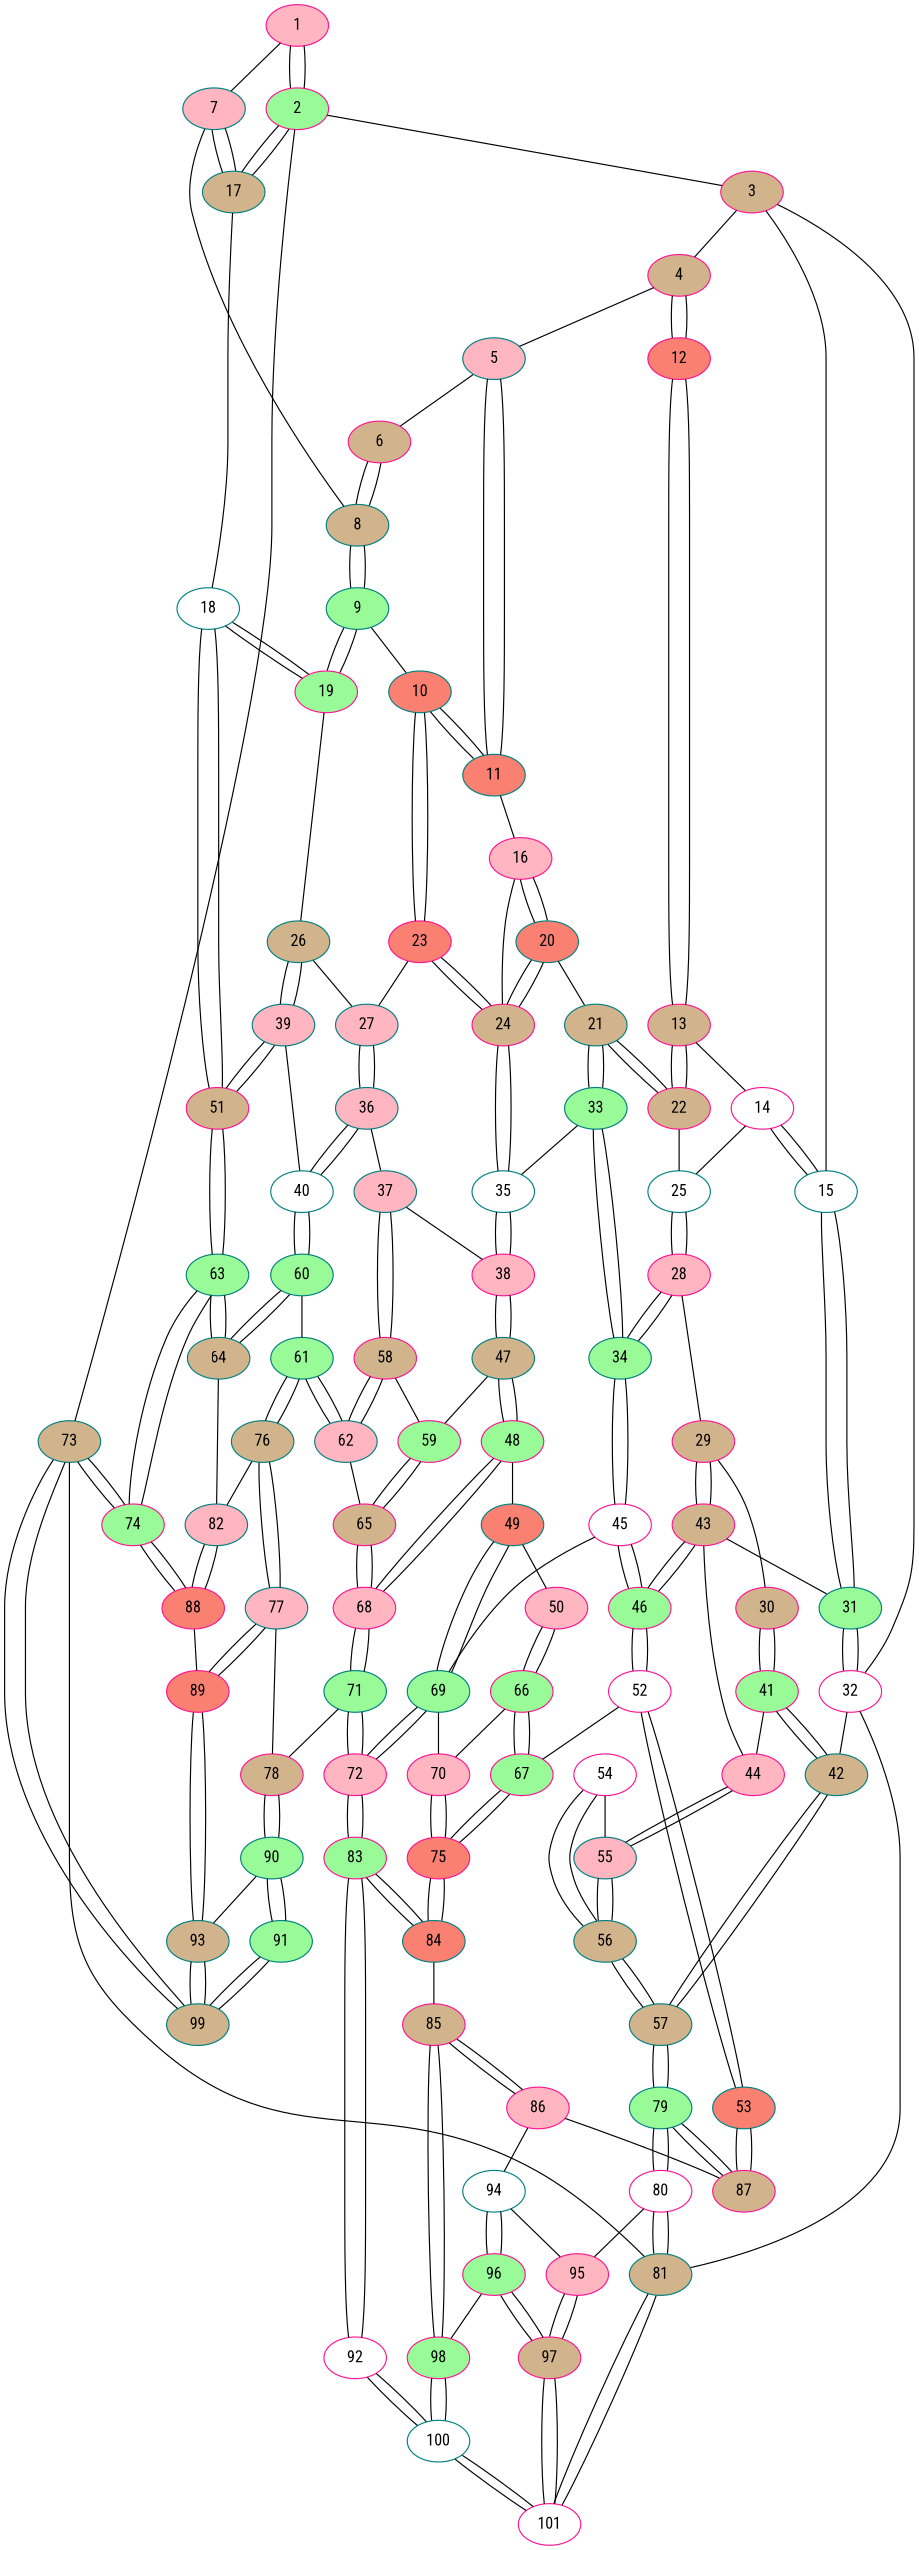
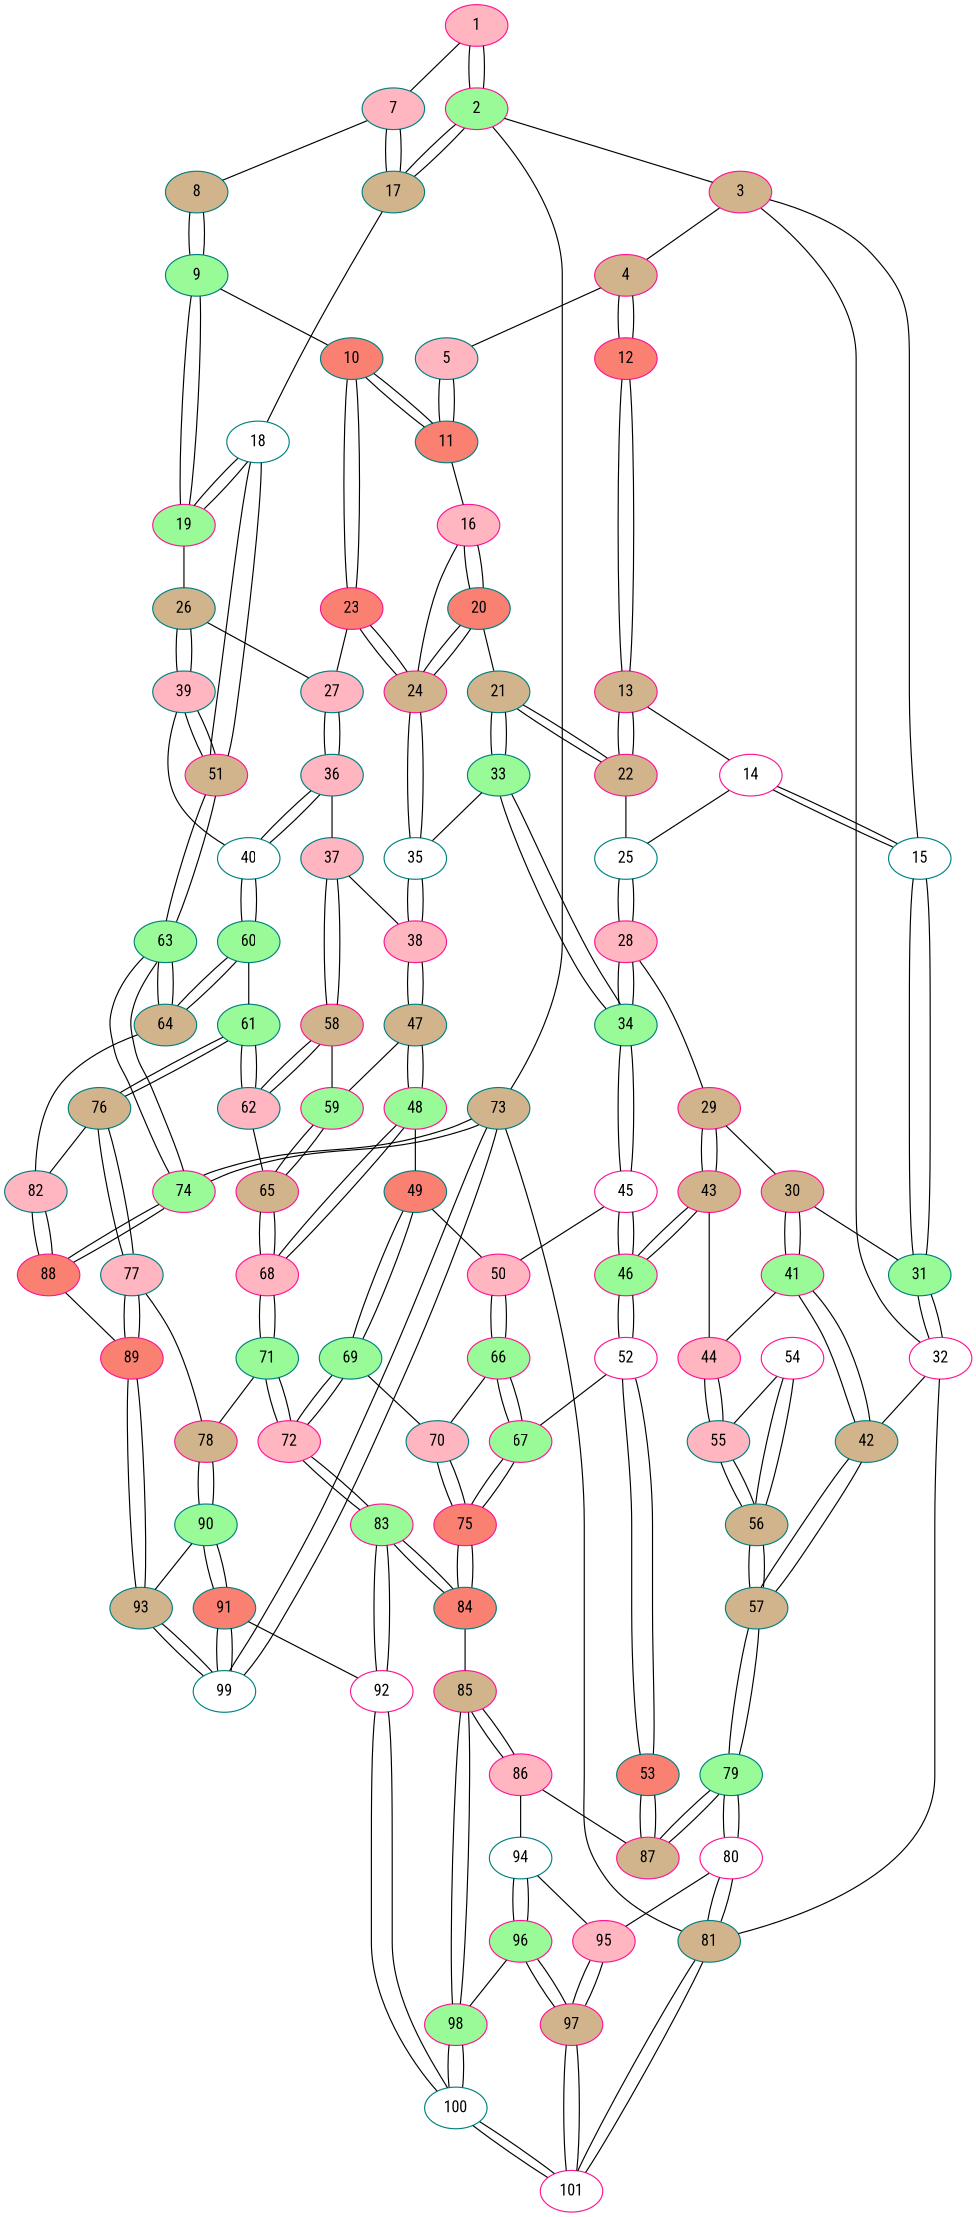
(379, 442) -> none
(777, 1566) -> (848, 1228)
(510, 1592) -> (562, 1233)
none -> (303, 1650)
(438, 1775) -> (437, 1442)
(281, 1941) -> (224, 1608)
(198, 2025) -> (224, 1691)
